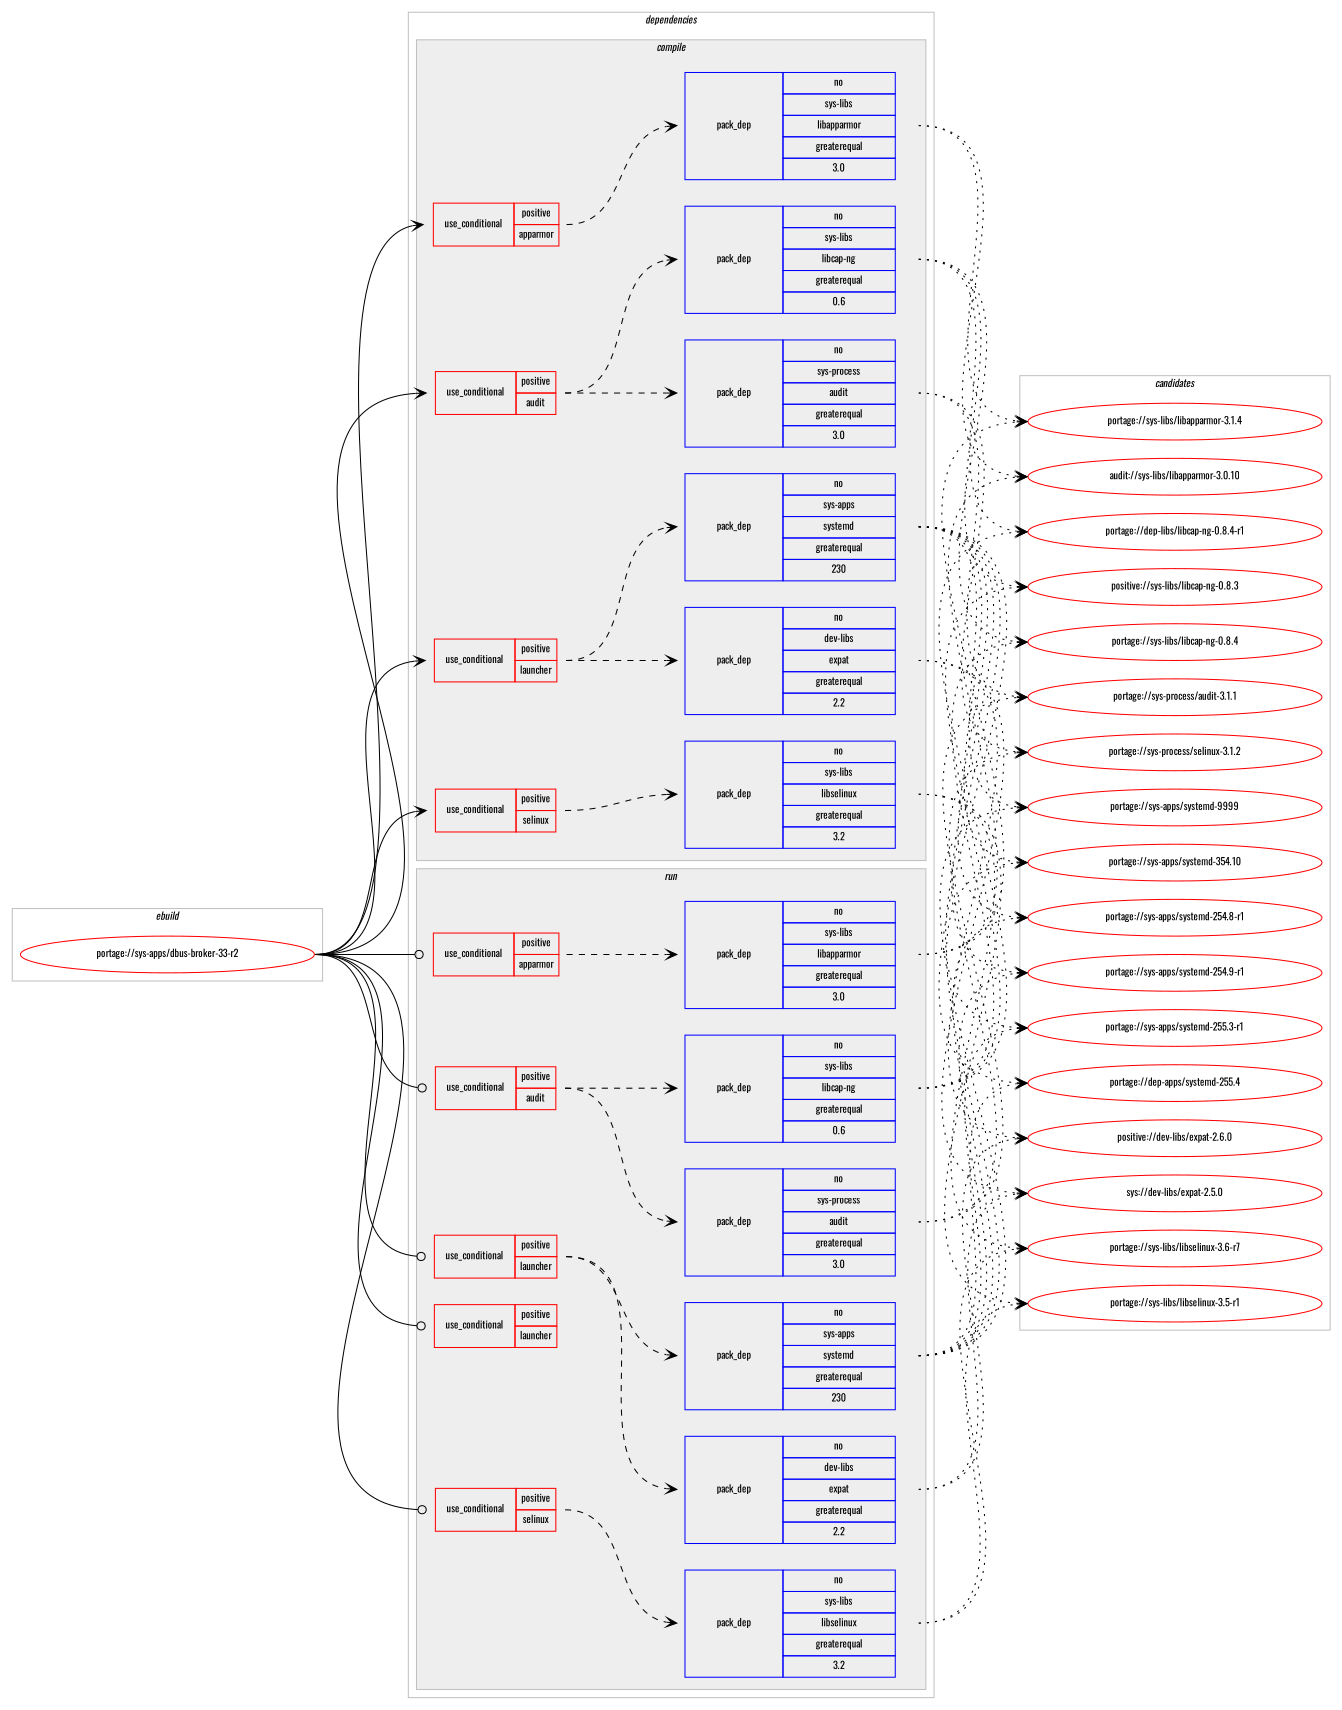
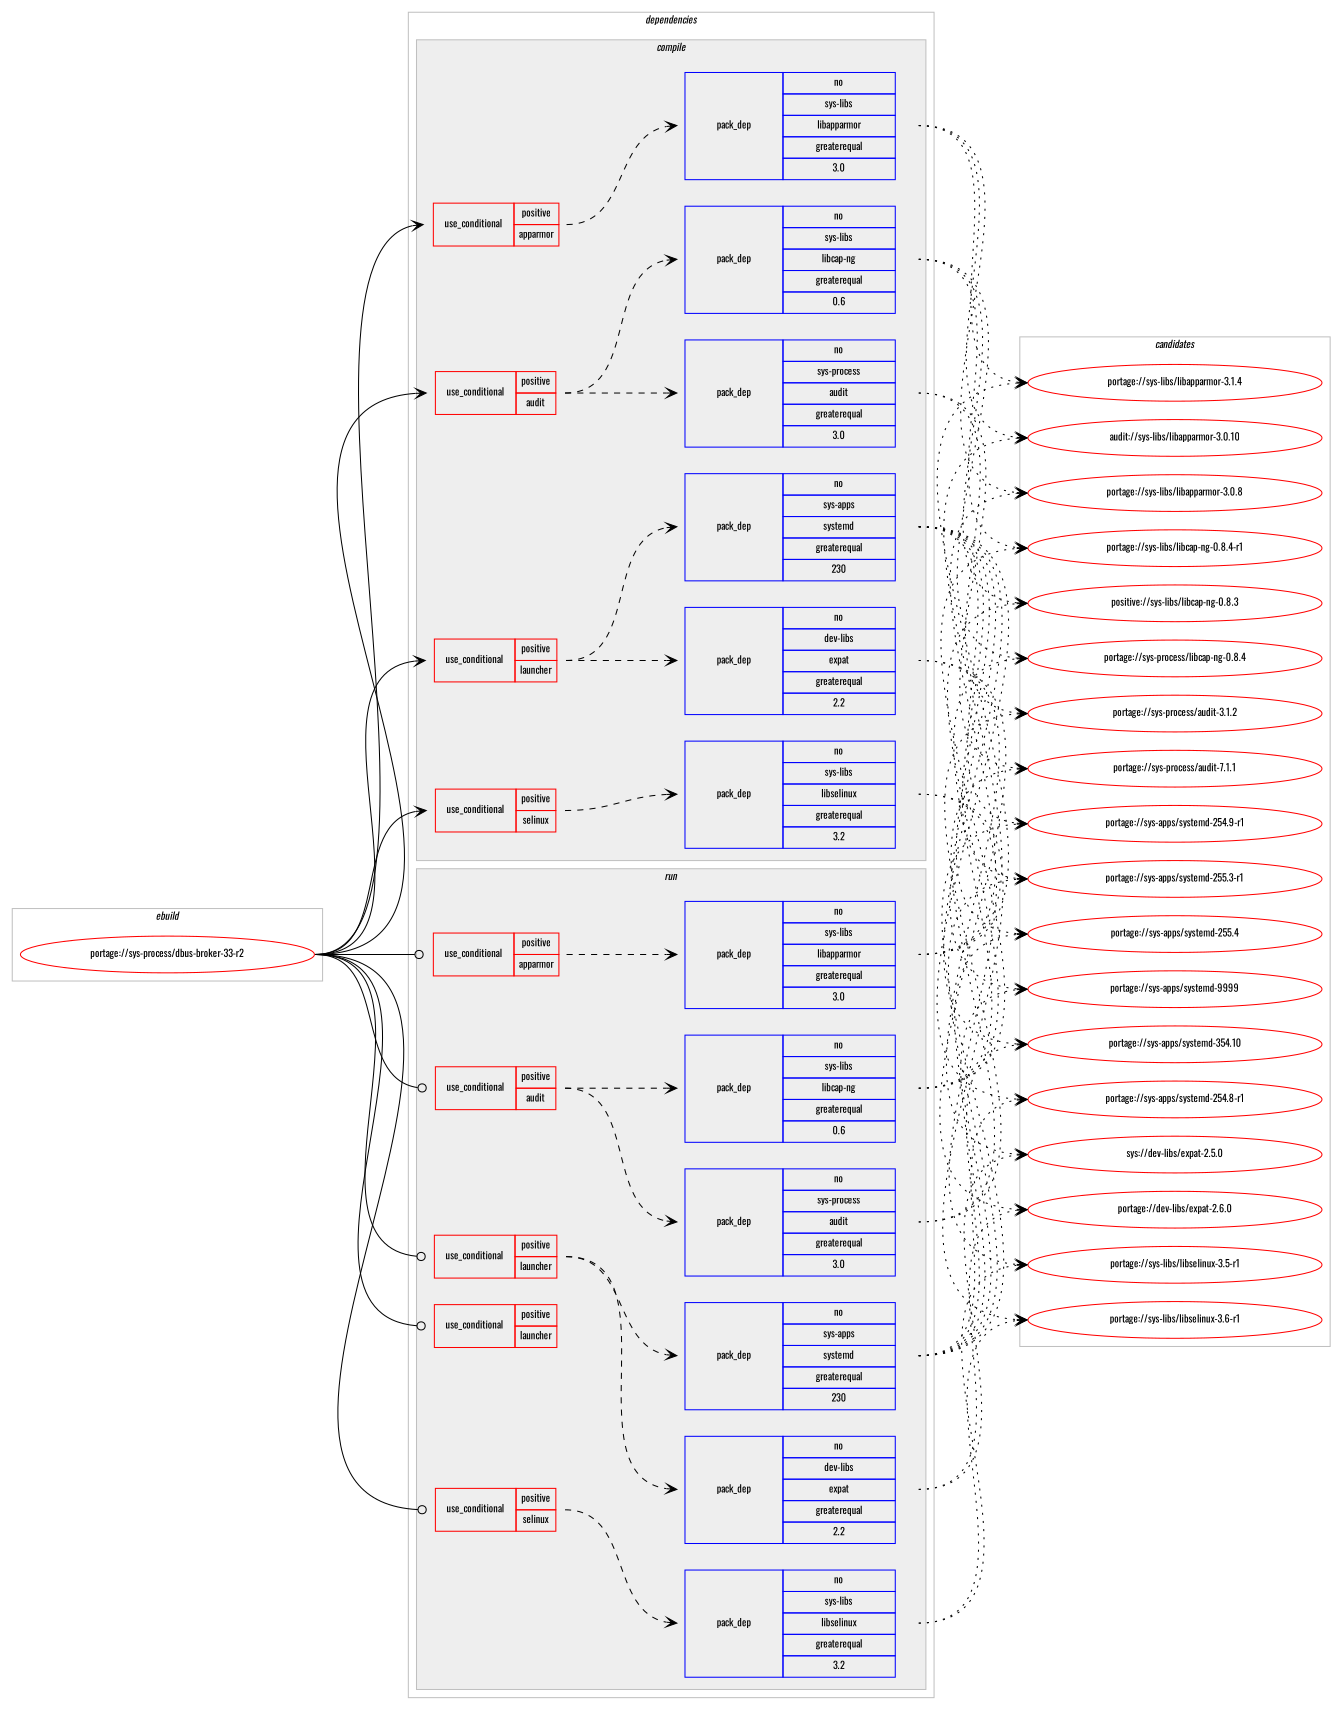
none -> (1175, 493)
(1175, 532) -> (1175, 548)
(1175, 642) -> (1175, 658)
(1175, 697) -> (1175, 769)
(1175, 752) -> (1175, 714)
(167, 954) -> (167, 954)
(1175, 1083) -> (1175, 934)
(1175, 1138) -> (1175, 1210)
(1175, 1248) -> (1175, 1320)
